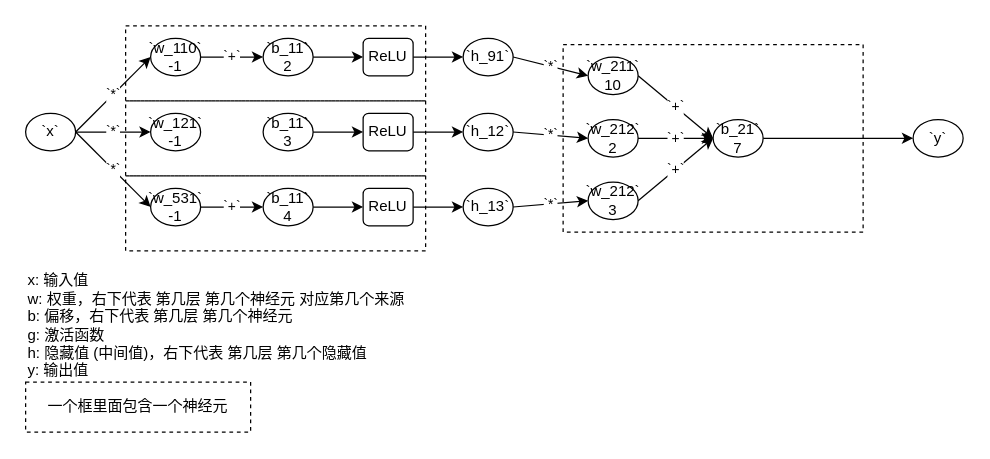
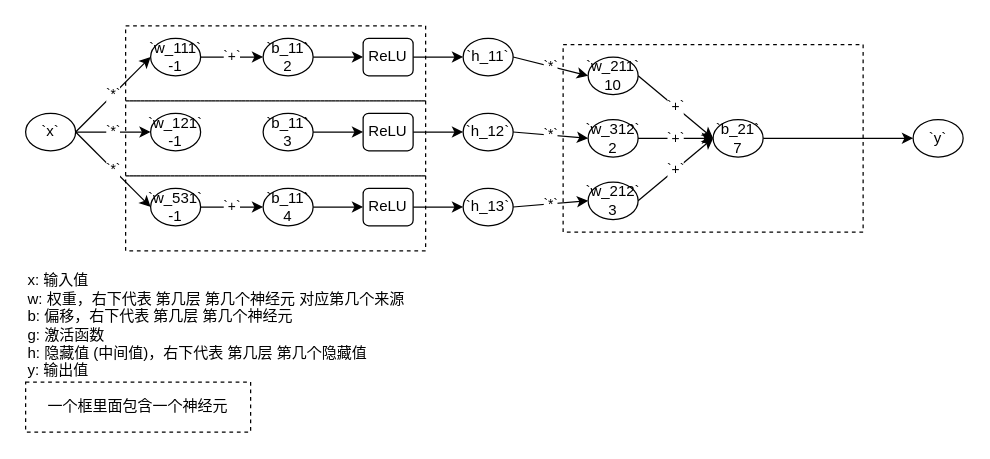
(176, 57) -> (176, 57)
(488, 57) -> (488, 57)
(613, 138) -> (613, 138)
